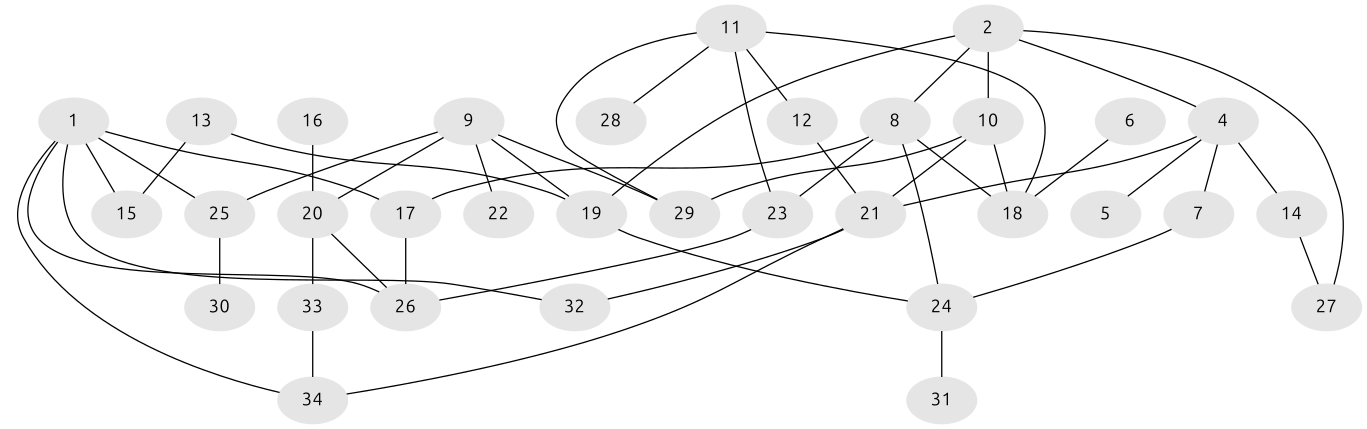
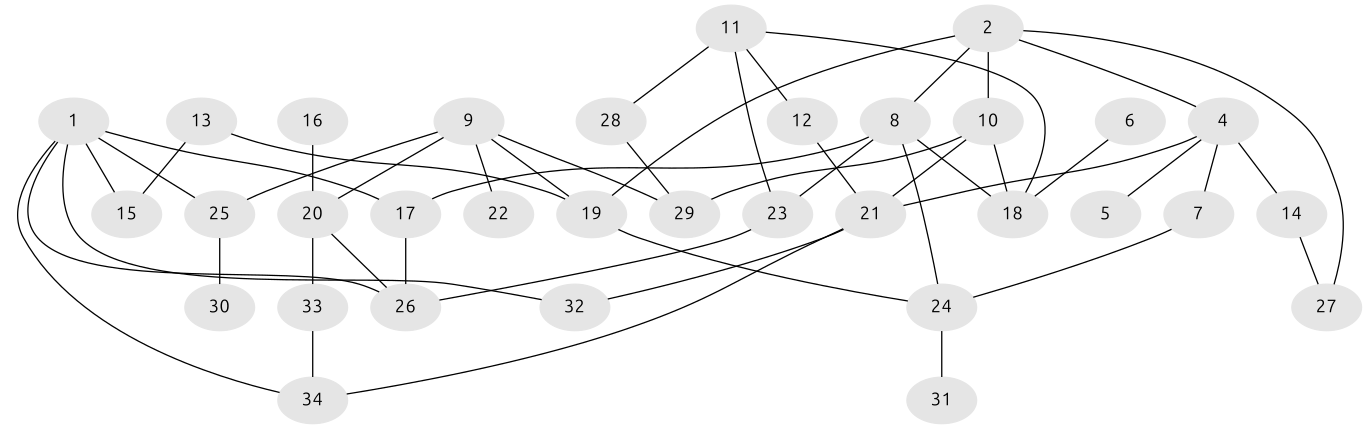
(563, 101) -> (641, 159)
